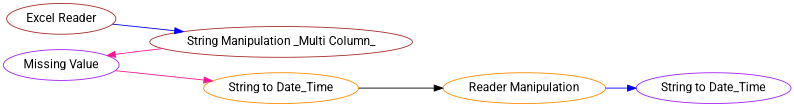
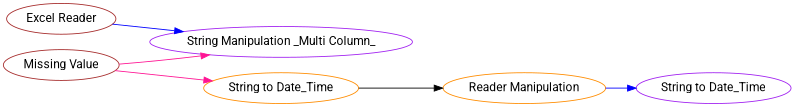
(281, 42) -> (281, 42)
(139, 51) -> (160, 60)
(61, 65) -> (61, 65)
